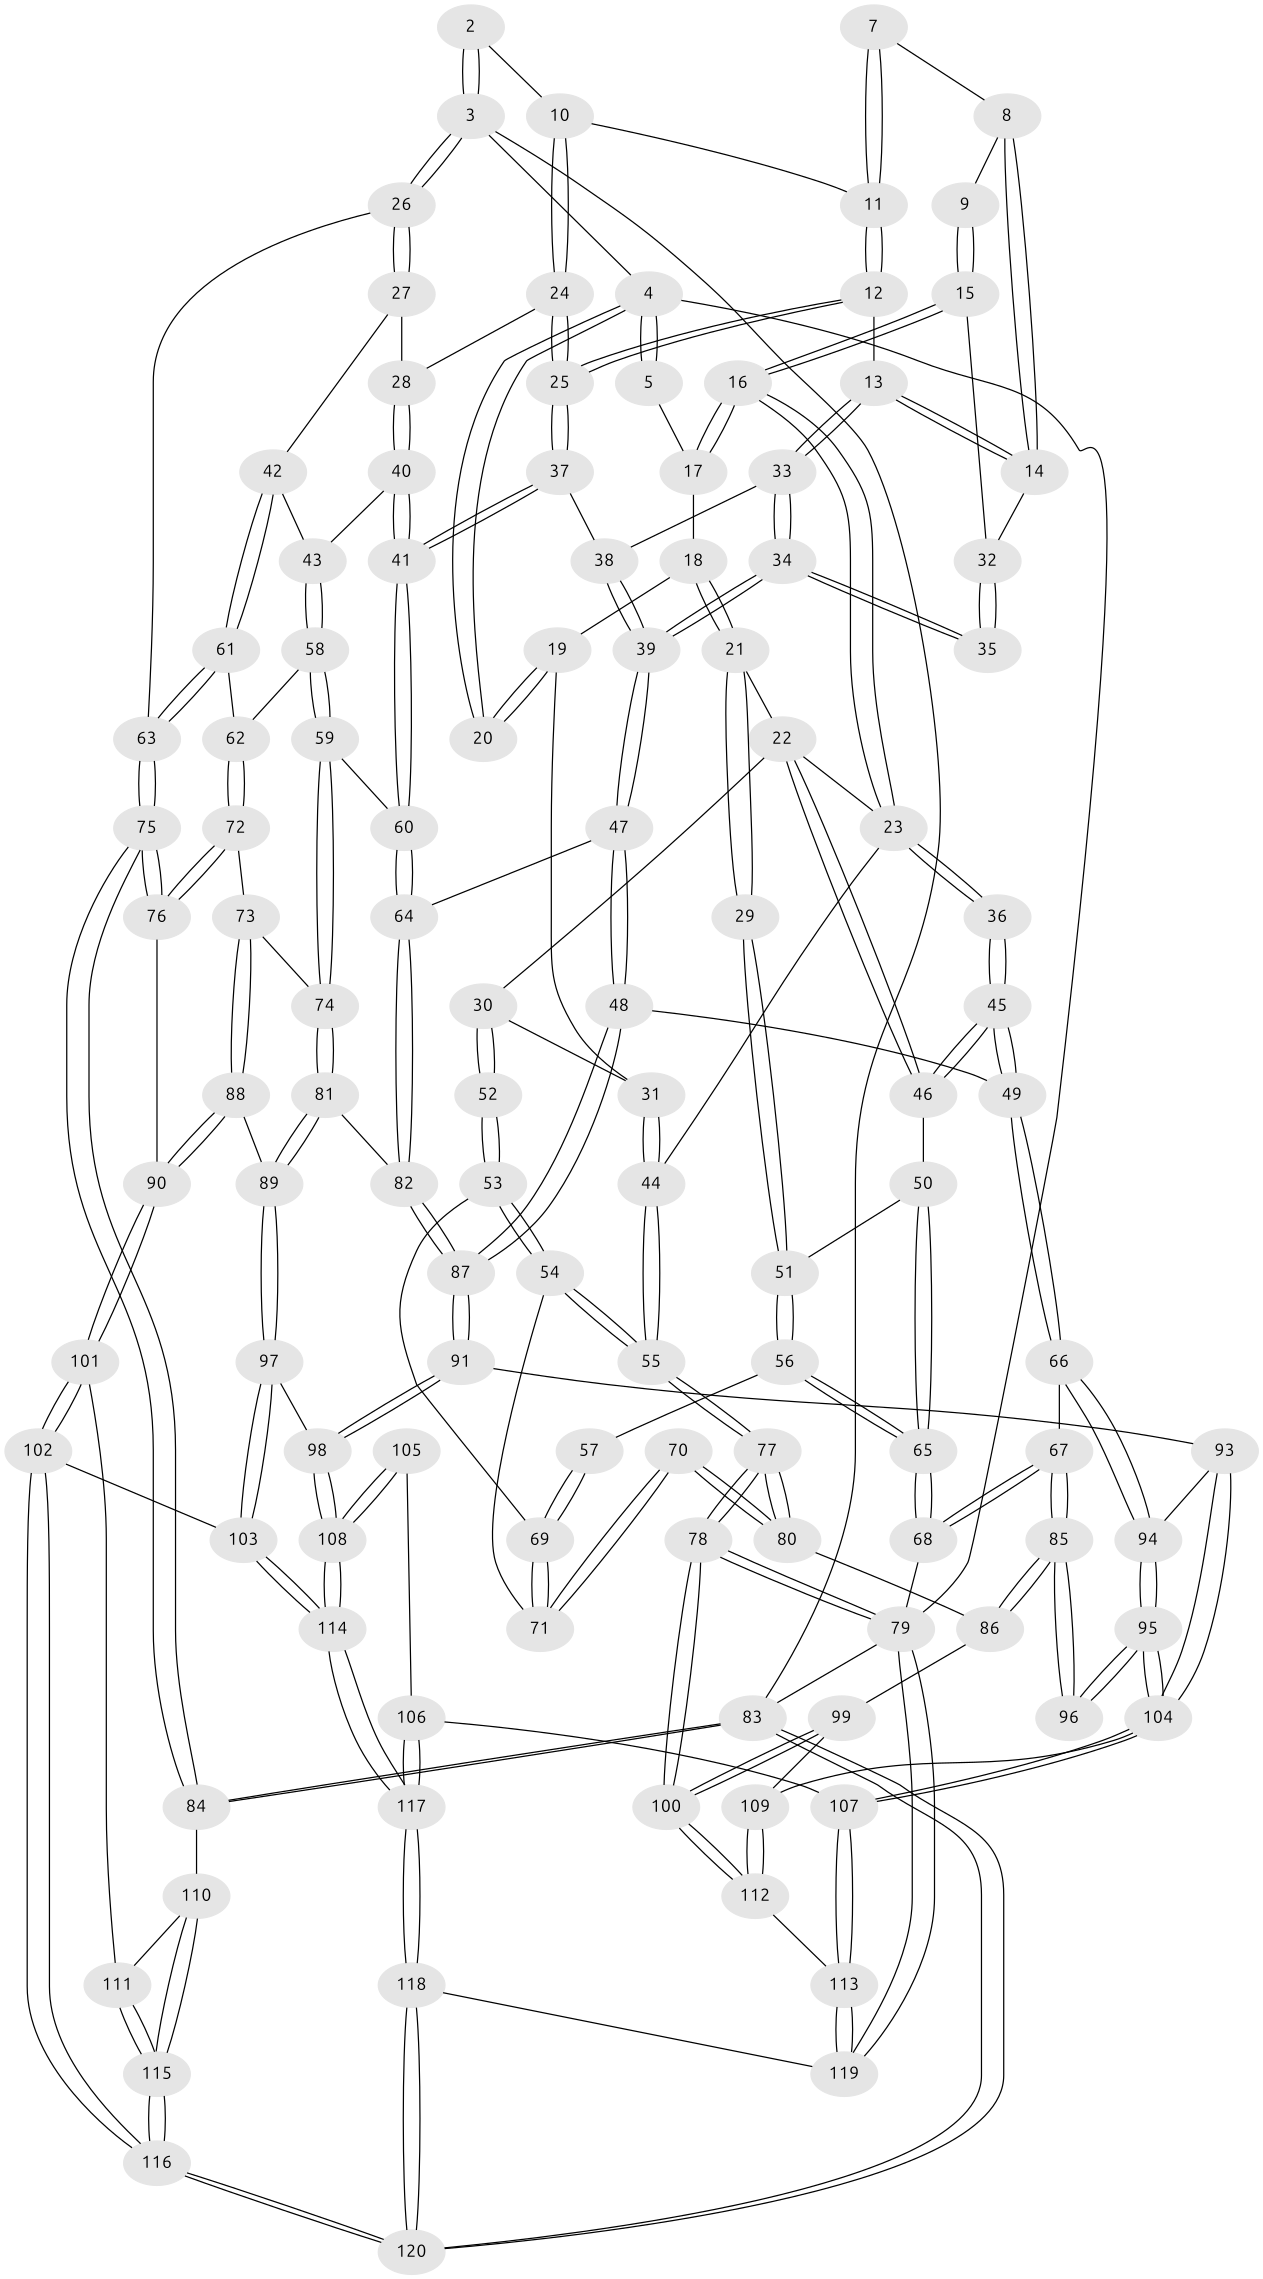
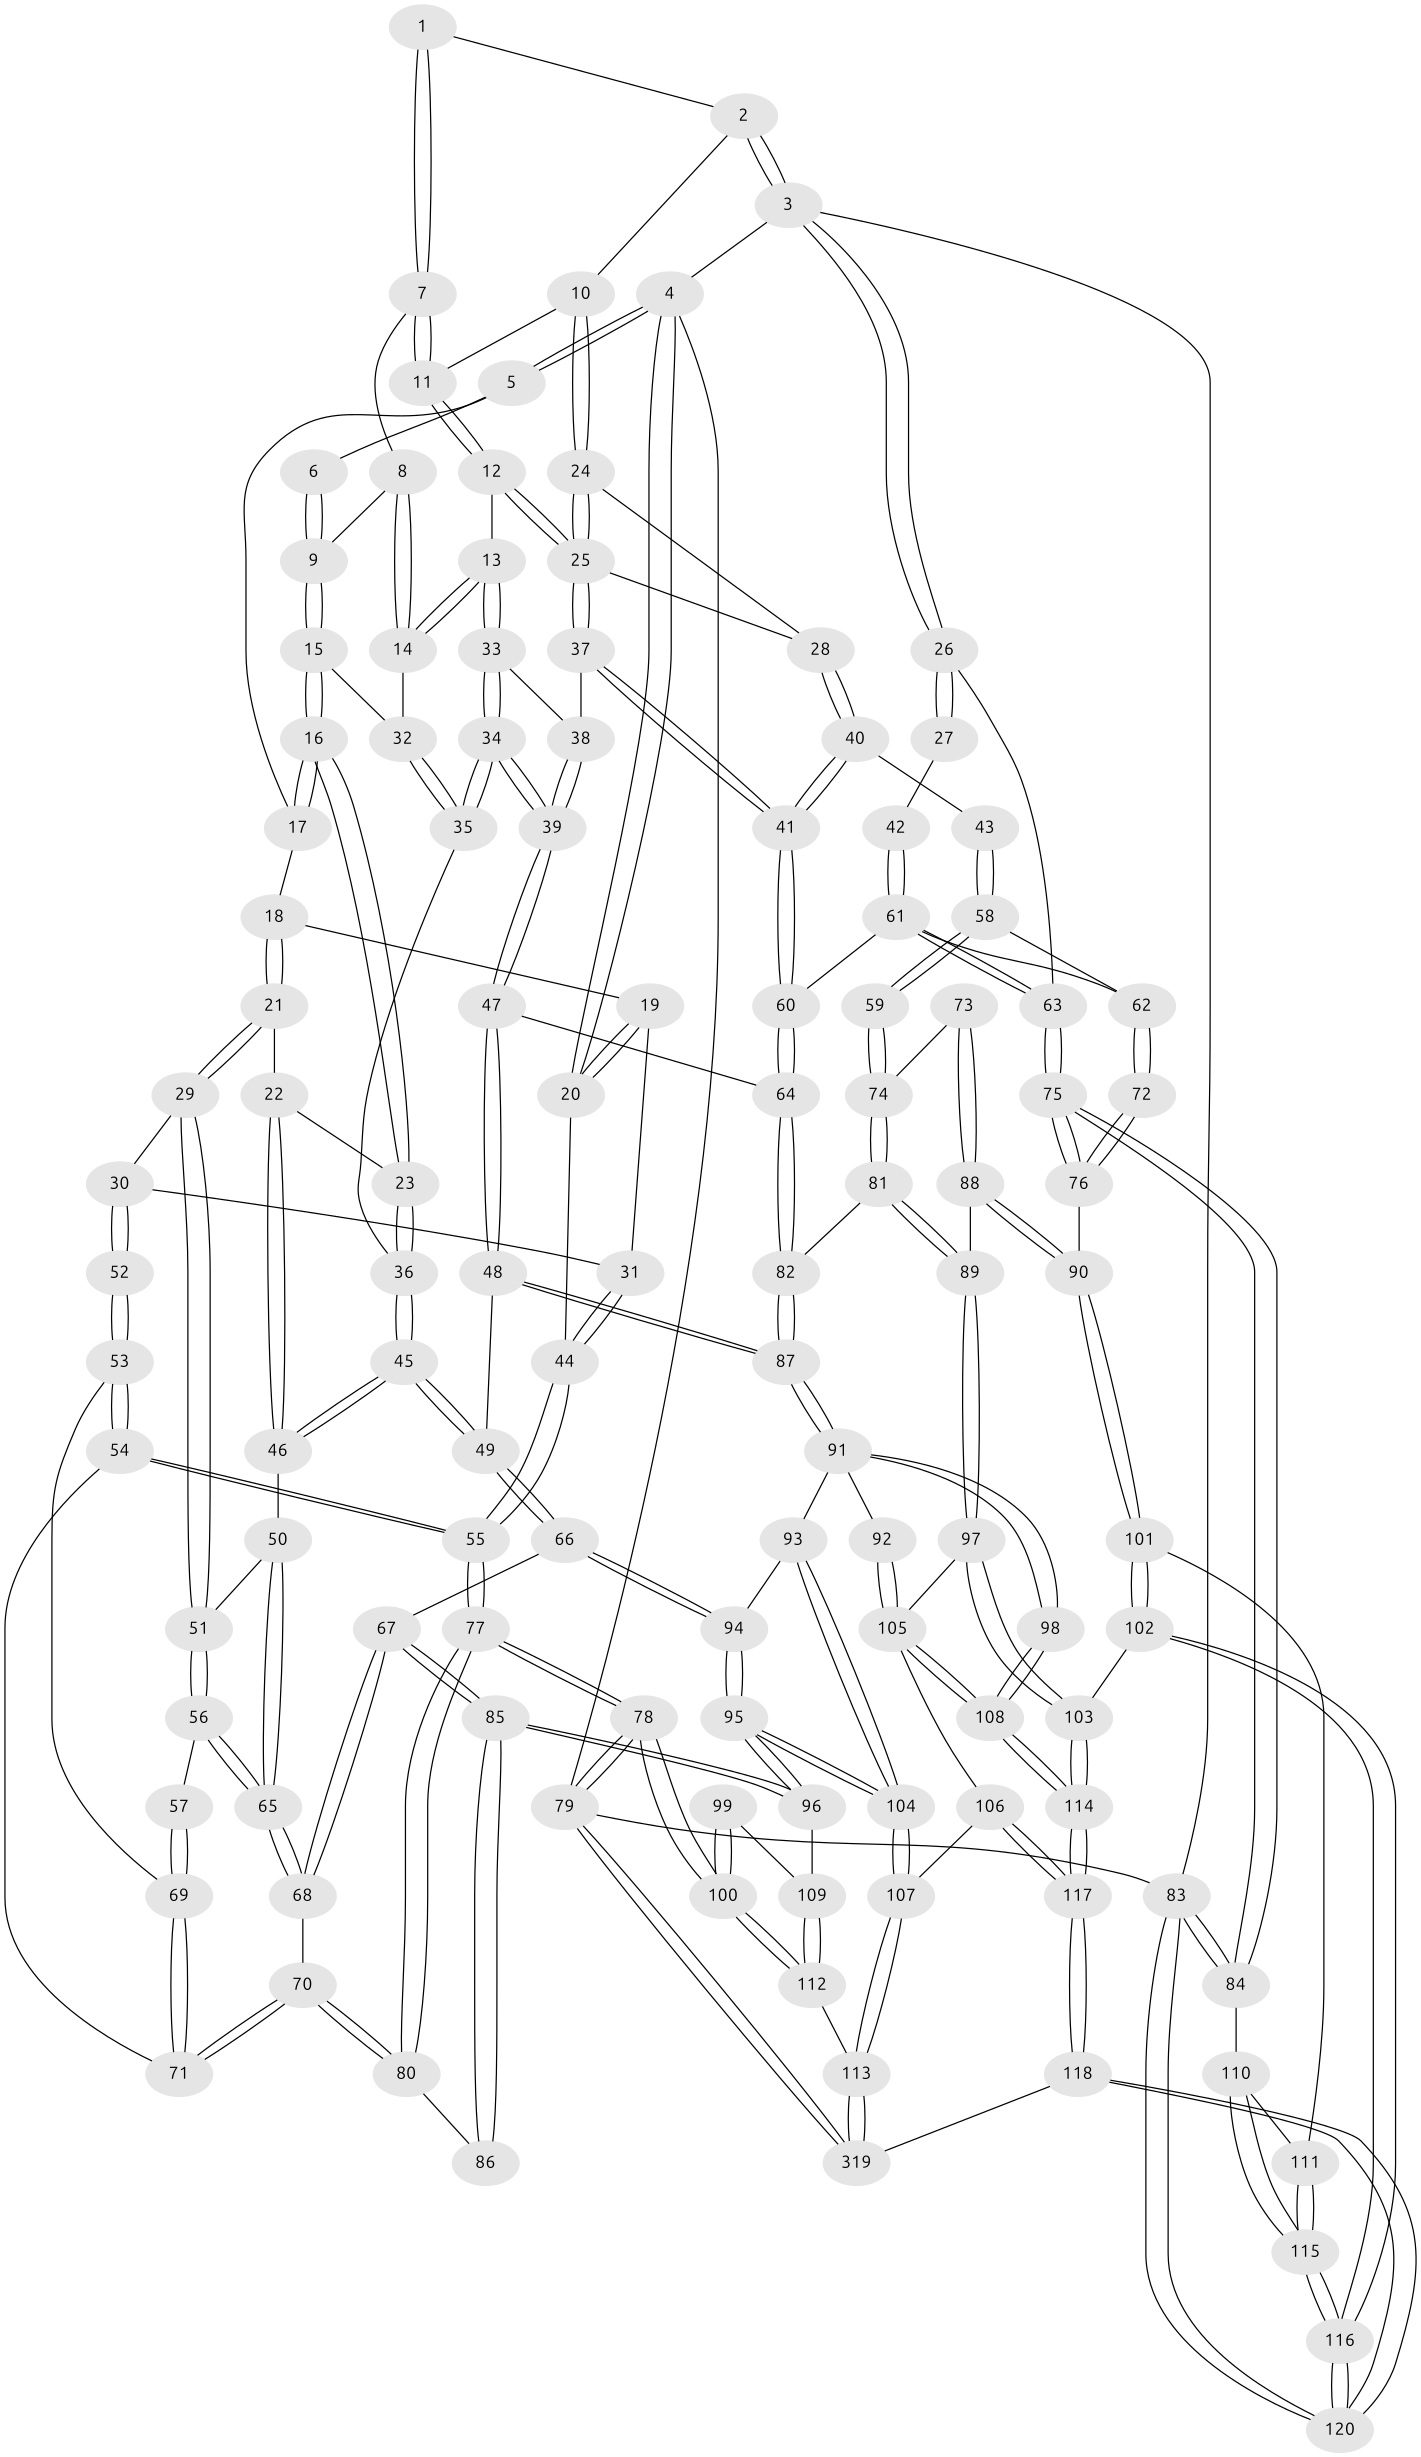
none -> (423, 27)
(402, 339) -> (701, 606)
none -> (314, 472)
(293, 517) -> none
(365, 784) -> (841, 962)
(241, 873) -> none
(636, 875) -> (153, 1140)
(774, 996) -> (568, 1229)
none -> (373, 1070)
(294, 1407) -> (932, 1585)
none -> (883, 1540)
(913, 1584) -> (303, 1941)
(911, 1677) -> none
(957, 1763) -> (812, 1852)
(844, 2074) -> (857, 2163)
